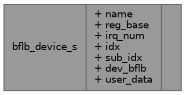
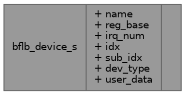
(120, 69) -> (122, 69)
